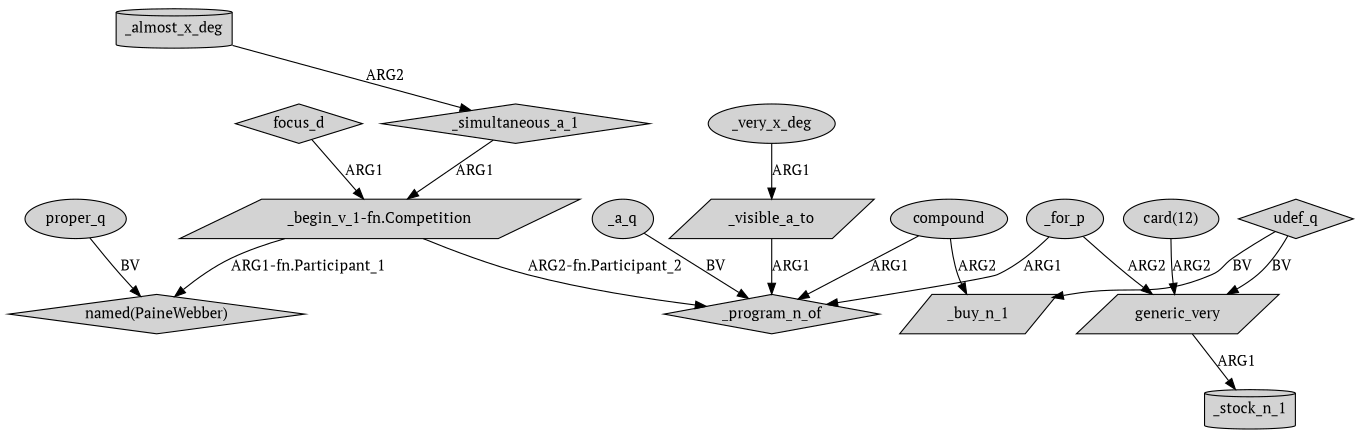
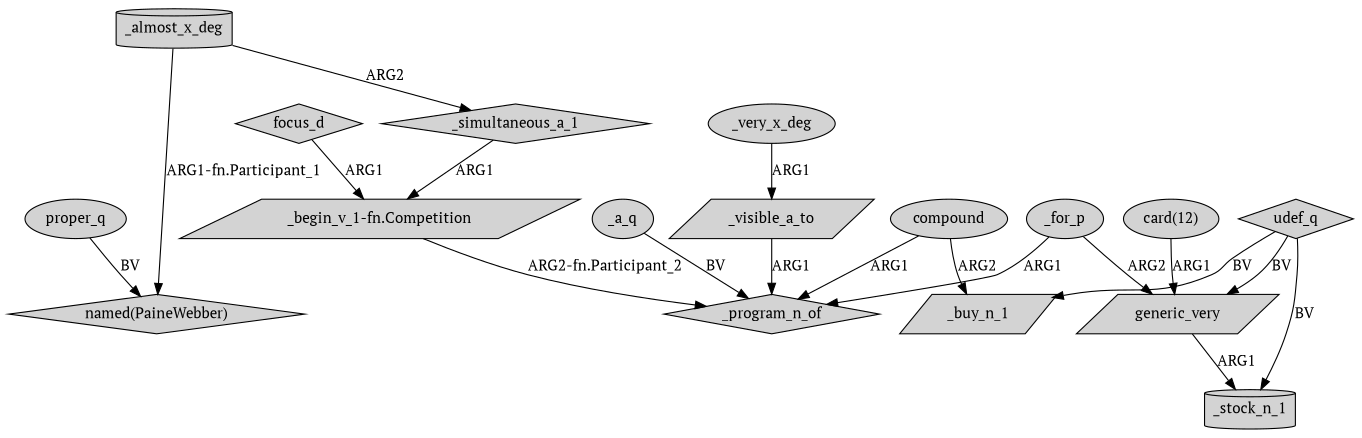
(231, 258) -> (166, 166)
(1192, 266) -> (1192, 266)
none -> (1292, 311)
